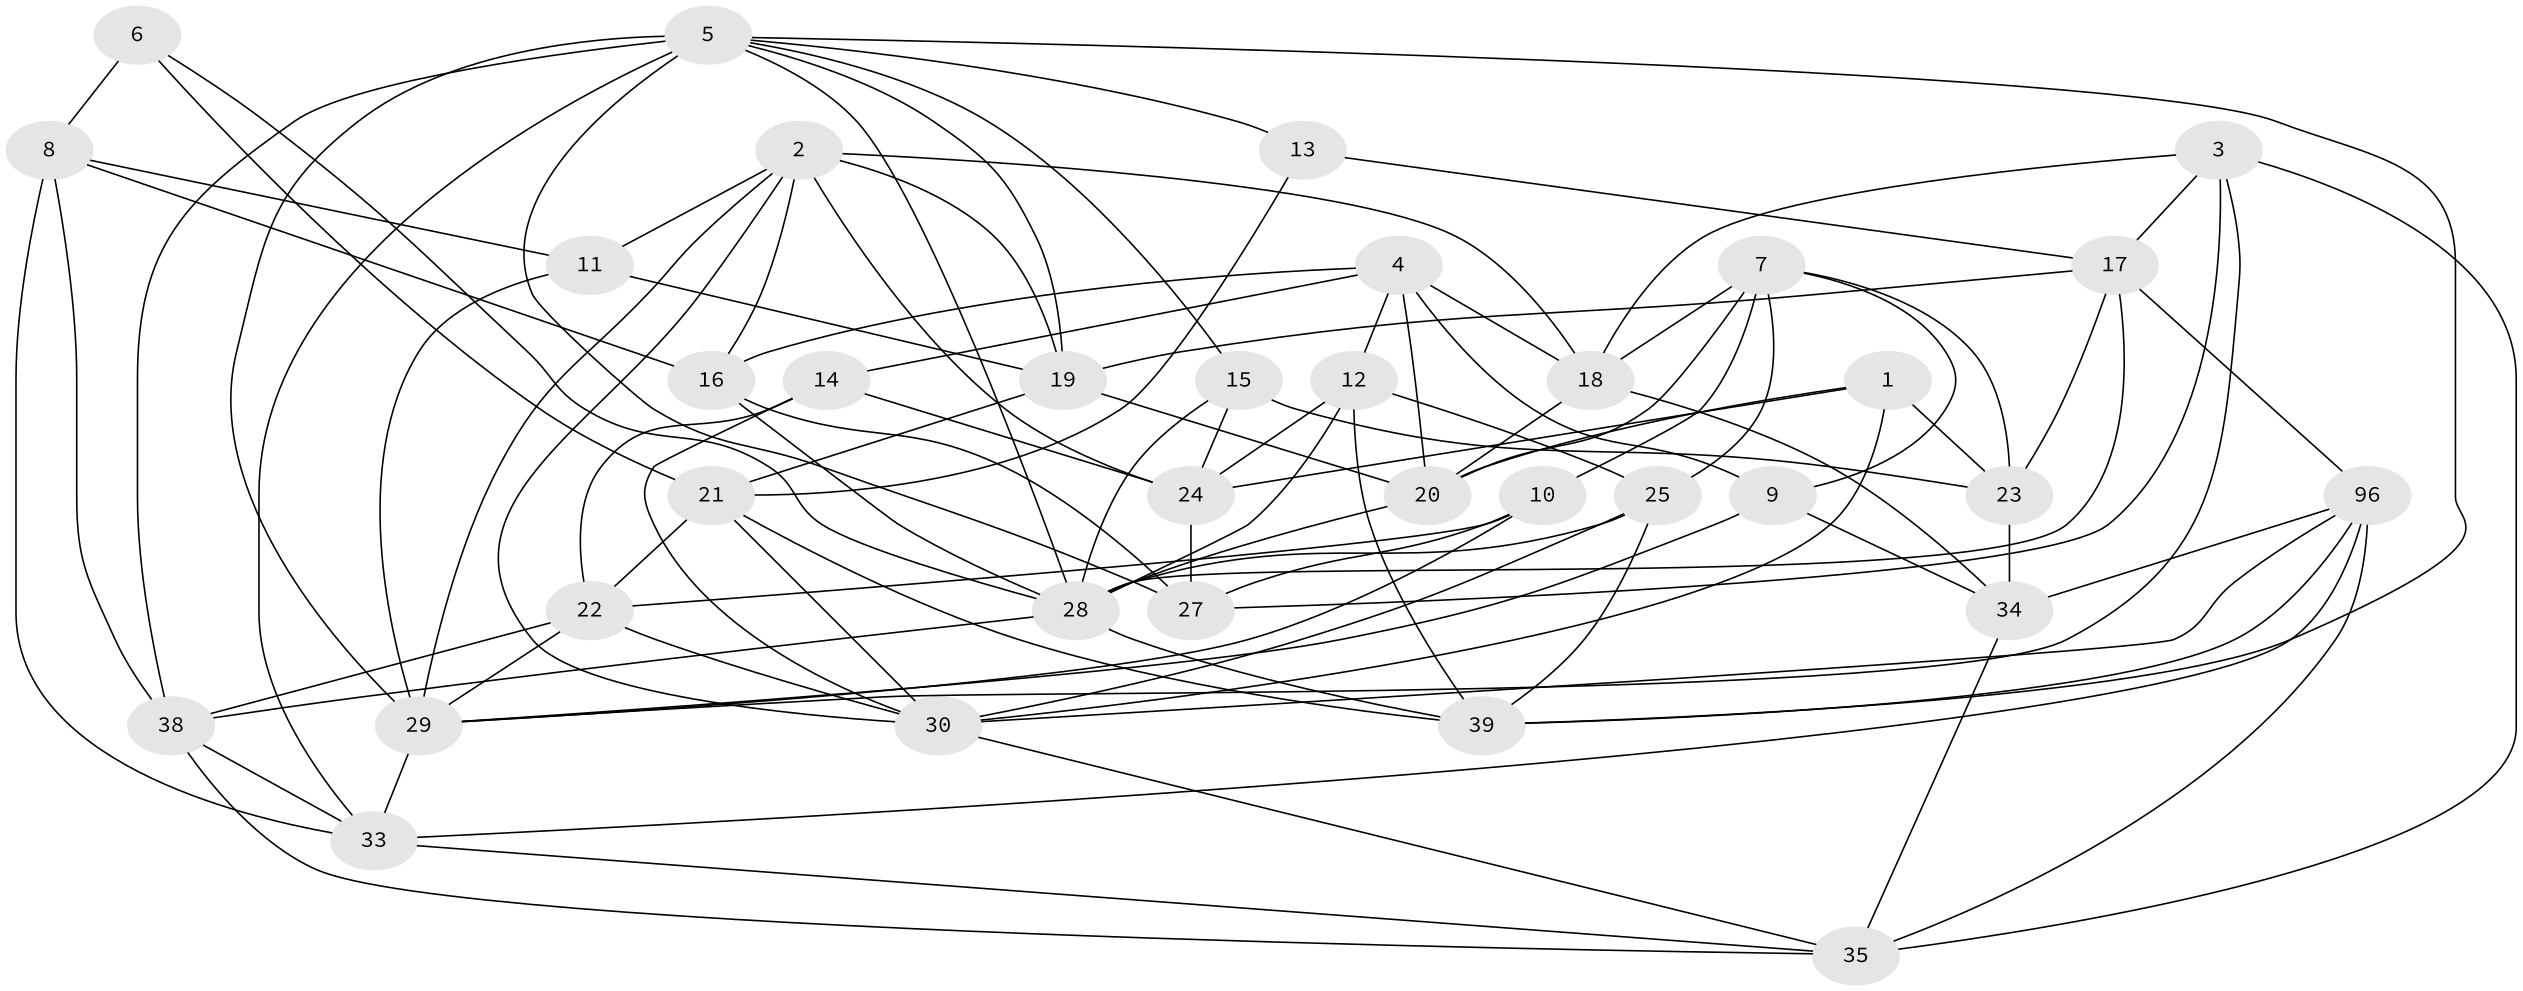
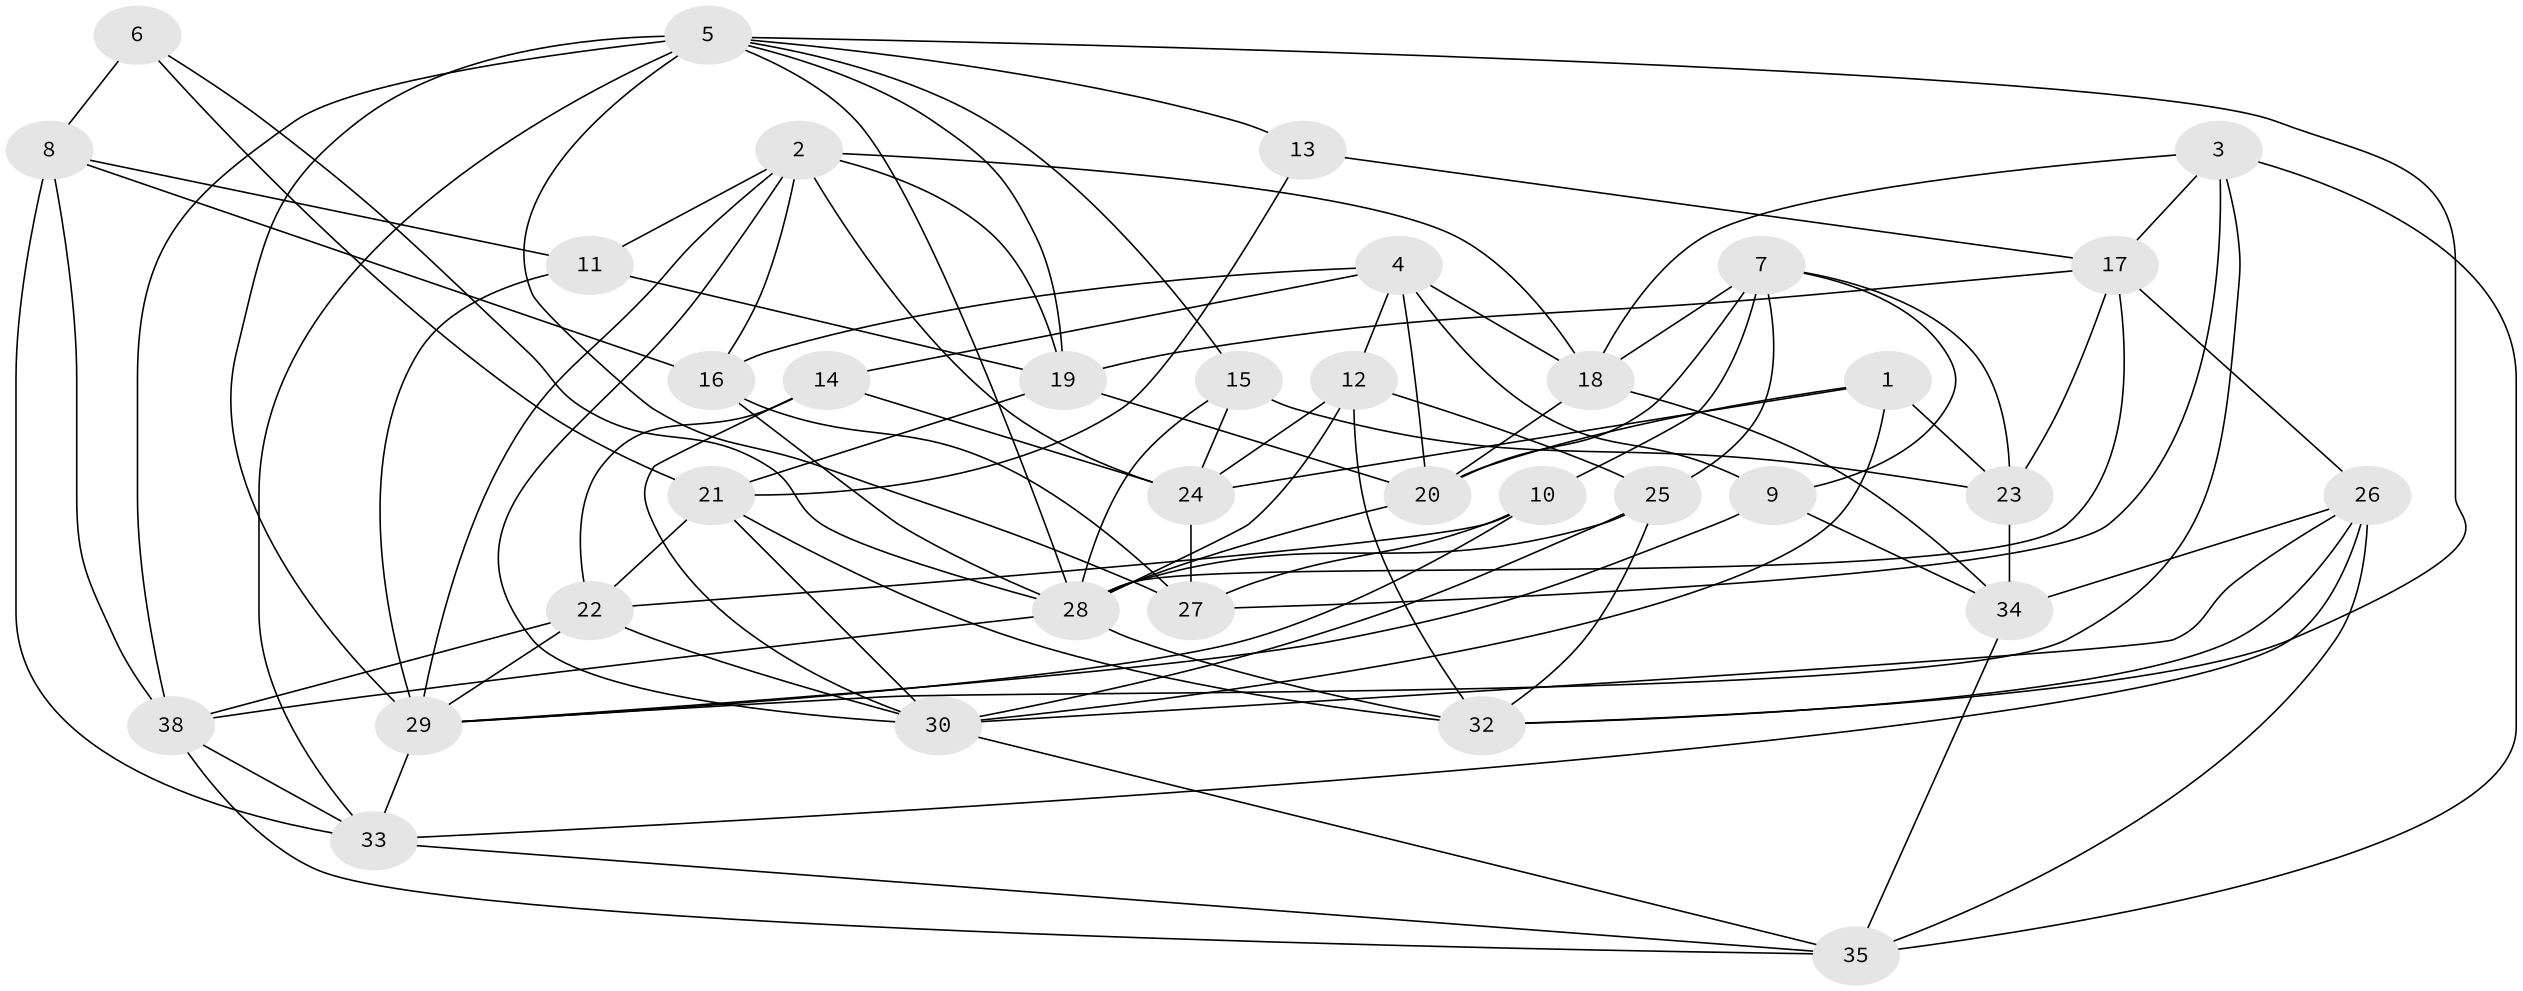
(2368, 496) -> (2368, 496)
(1482, 726) -> (1482, 726)
